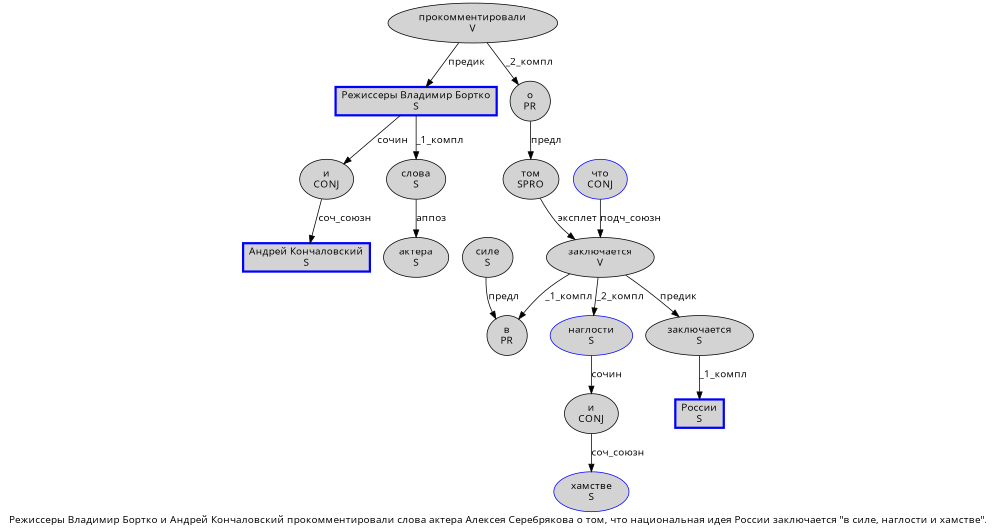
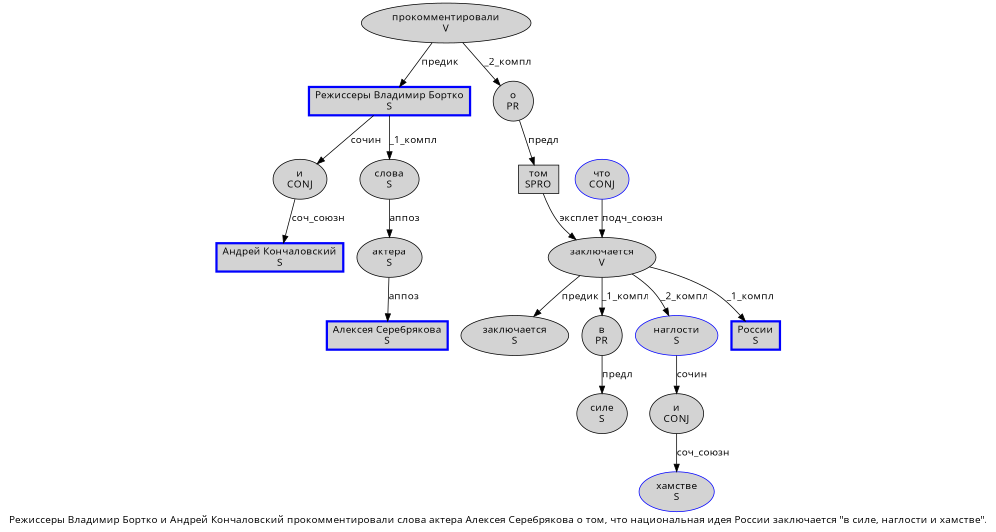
(531, 179) -> (539, 179)
(487, 295) -> (602, 371)
none -> (387, 335)
(700, 374) -> (699, 284)
